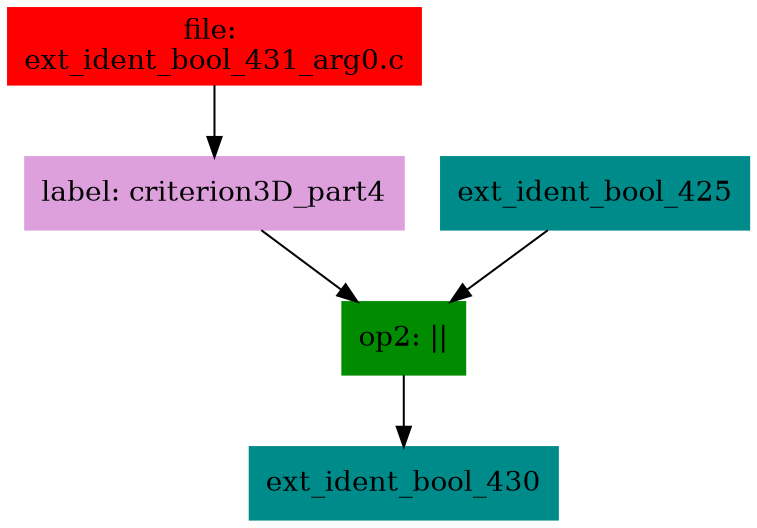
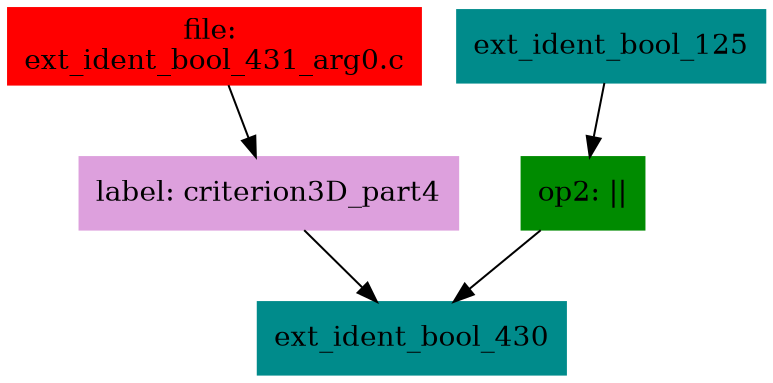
(595, 193) -> (611, 46)
(301, 260) -> (333, 259)
